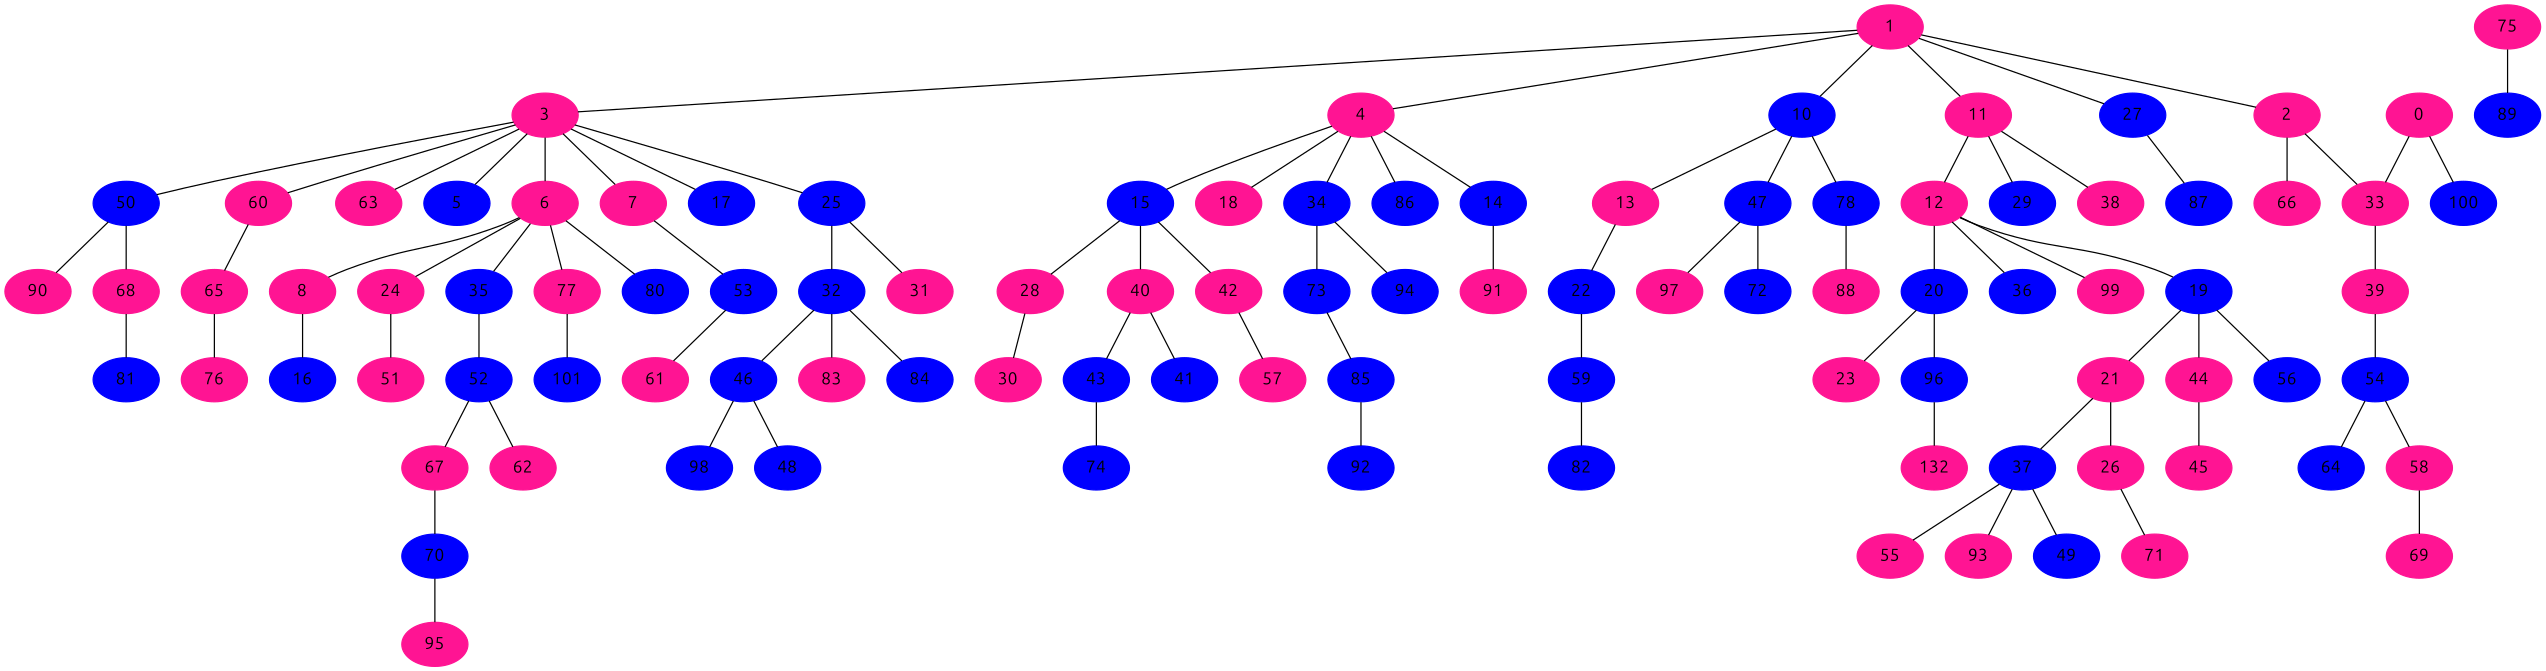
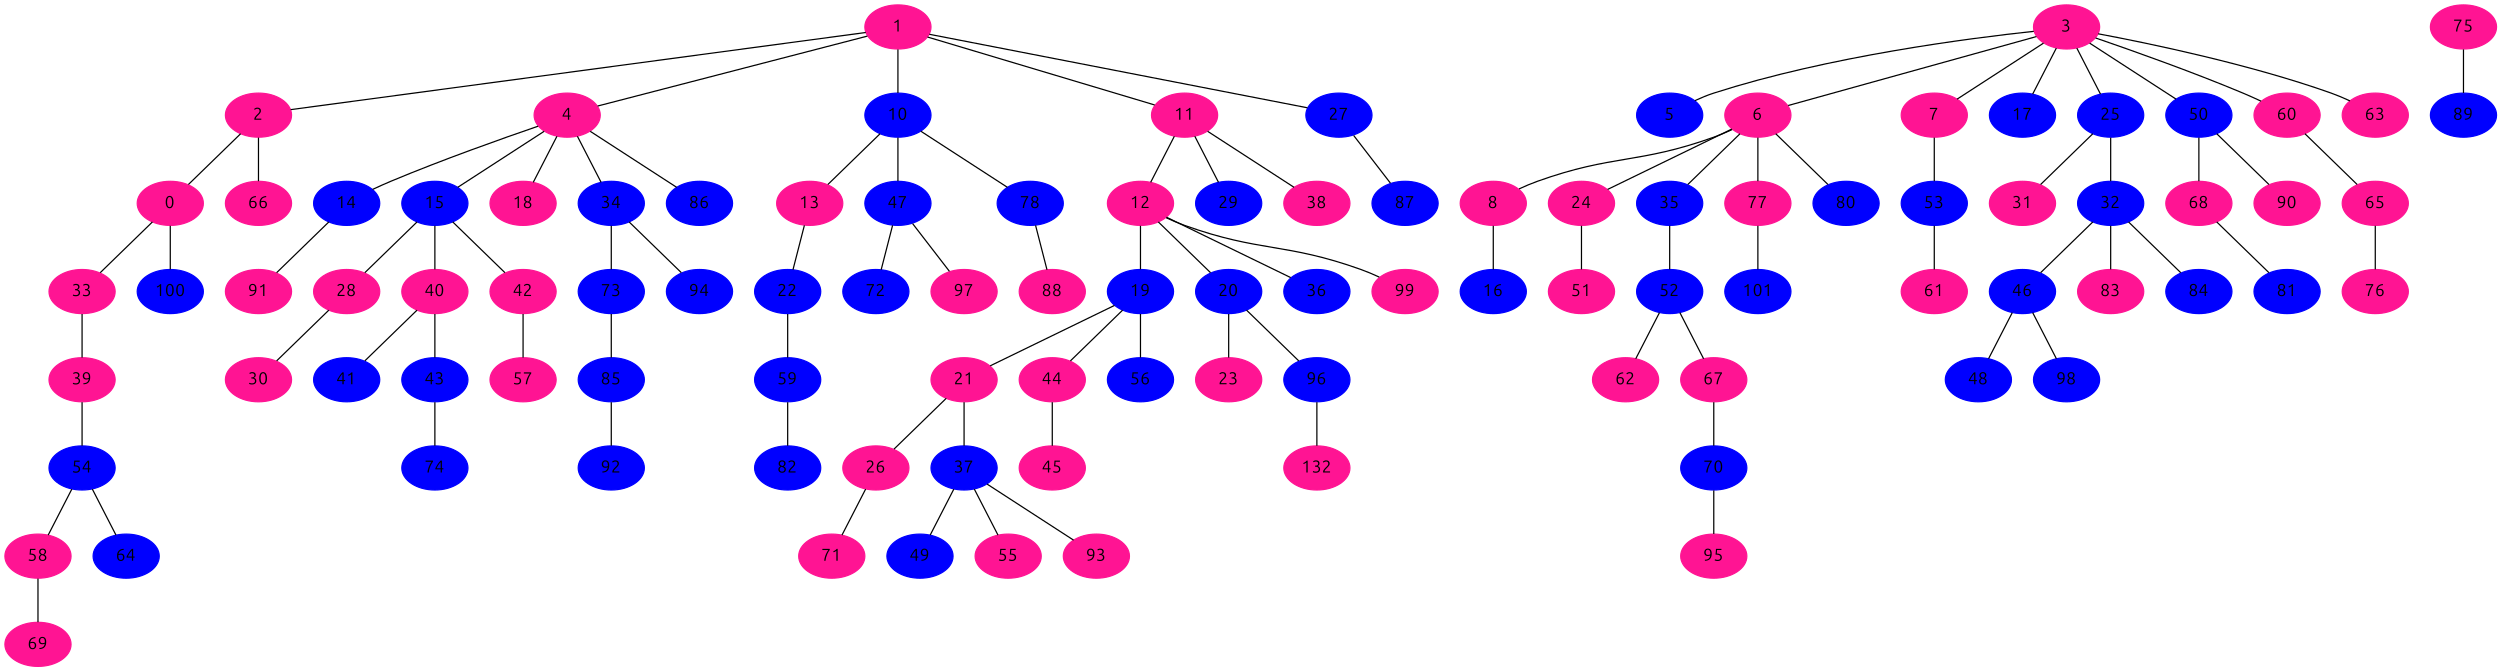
(1218, 71) -> none
(2331, 159) -> (215, 159)
